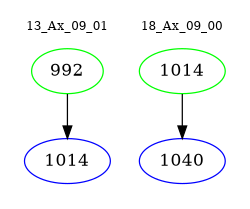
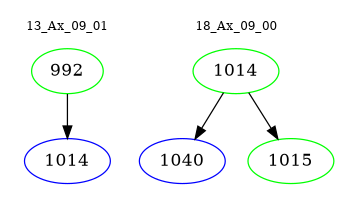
none -> (291, 161)
